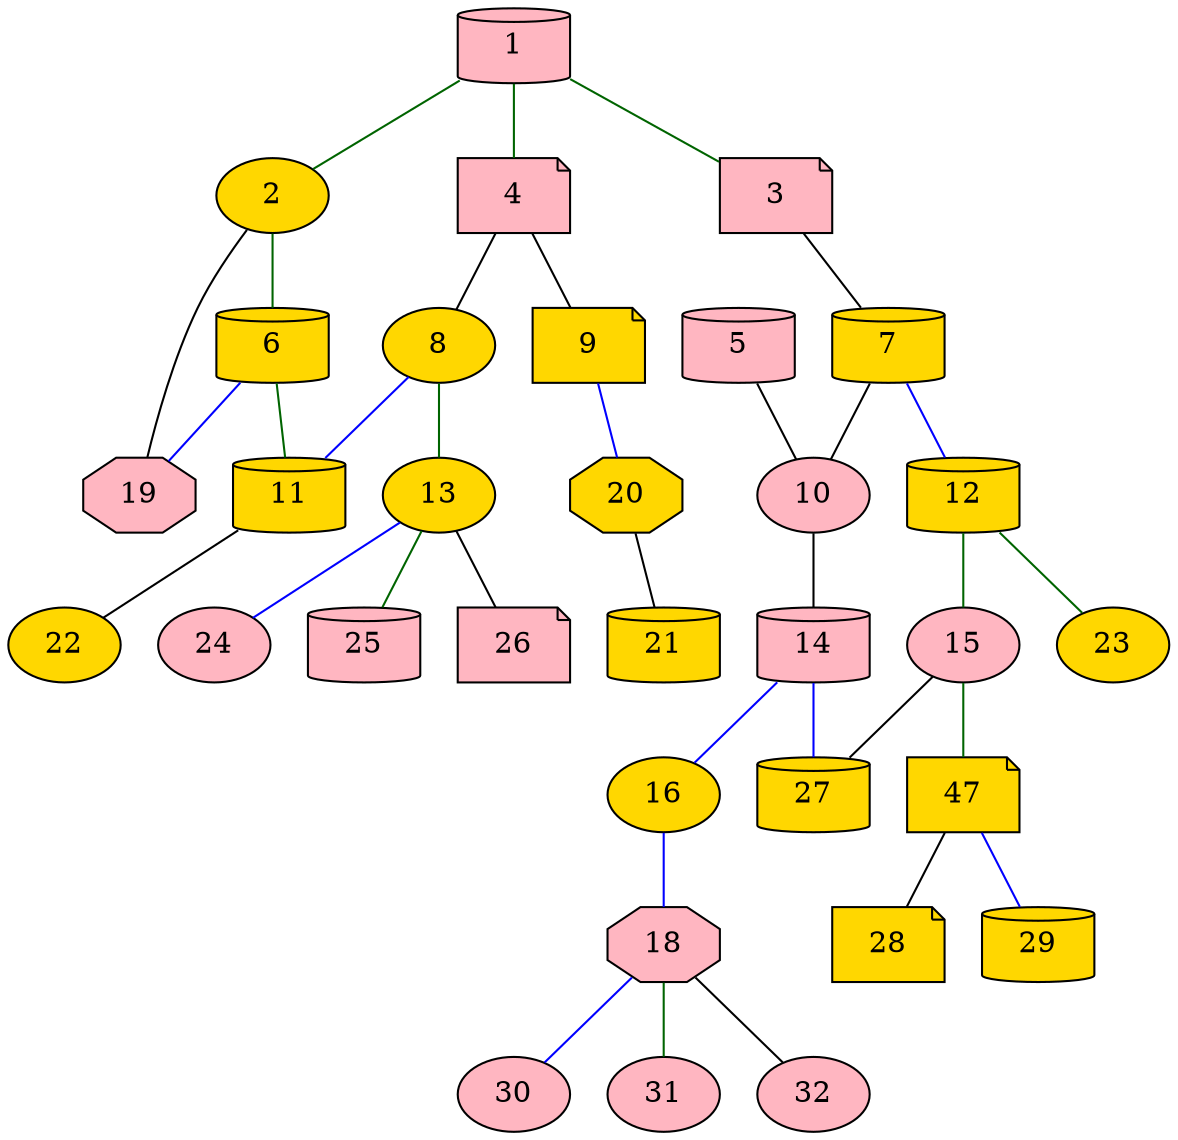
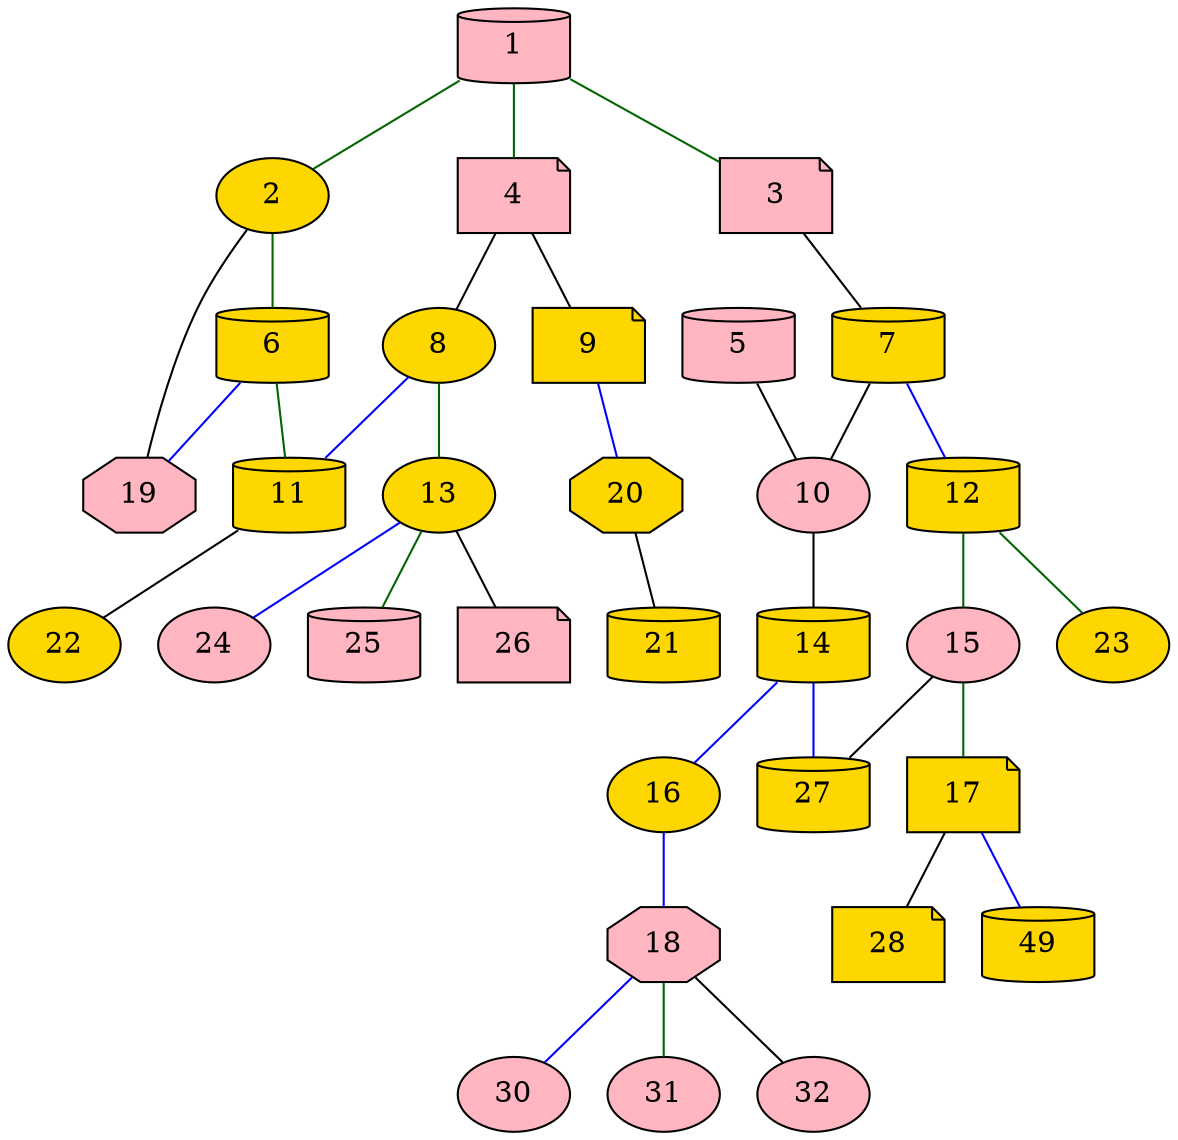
(813, 645) -> (813, 645)
(963, 795) -> (963, 795)
(1038, 945) -> (1038, 945)
